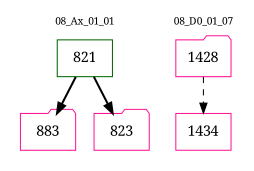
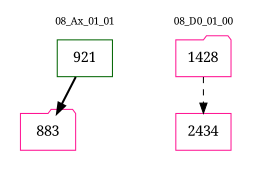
(203, 22) -> (203, 22)
(85, 58) -> (85, 58)
(122, 132) -> none
(203, 132) -> (203, 132)
